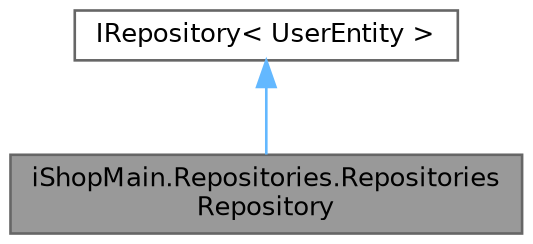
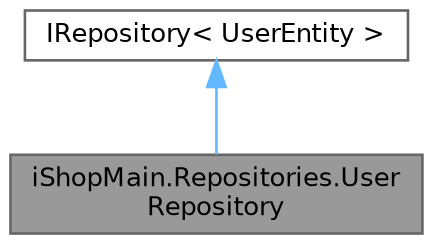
(266, 194) -> (216, 194)
